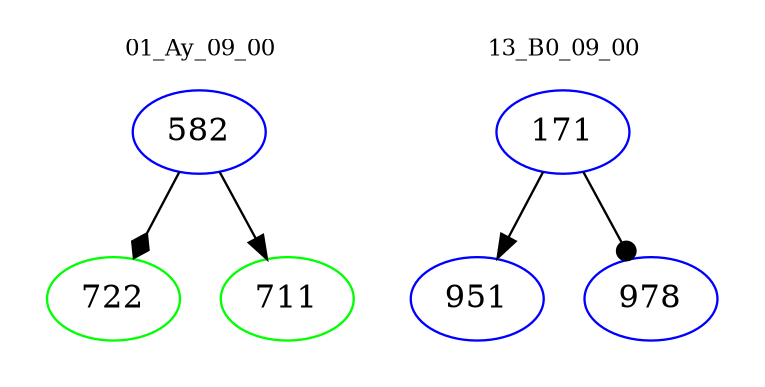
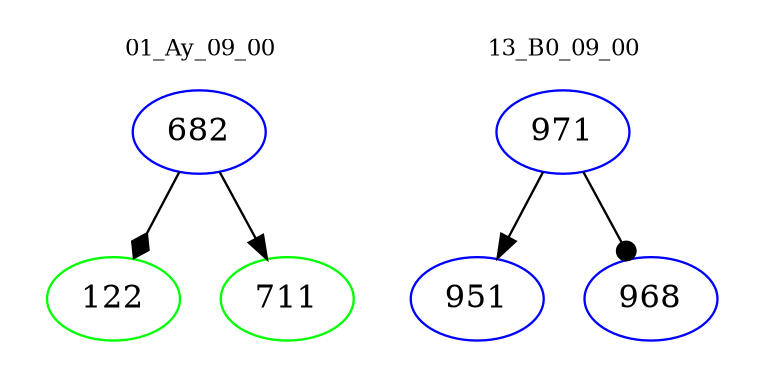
(199, 132) -> (199, 132)
(563, 132) -> (563, 132)
(114, 299) -> (114, 299)
(651, 299) -> (651, 299)
